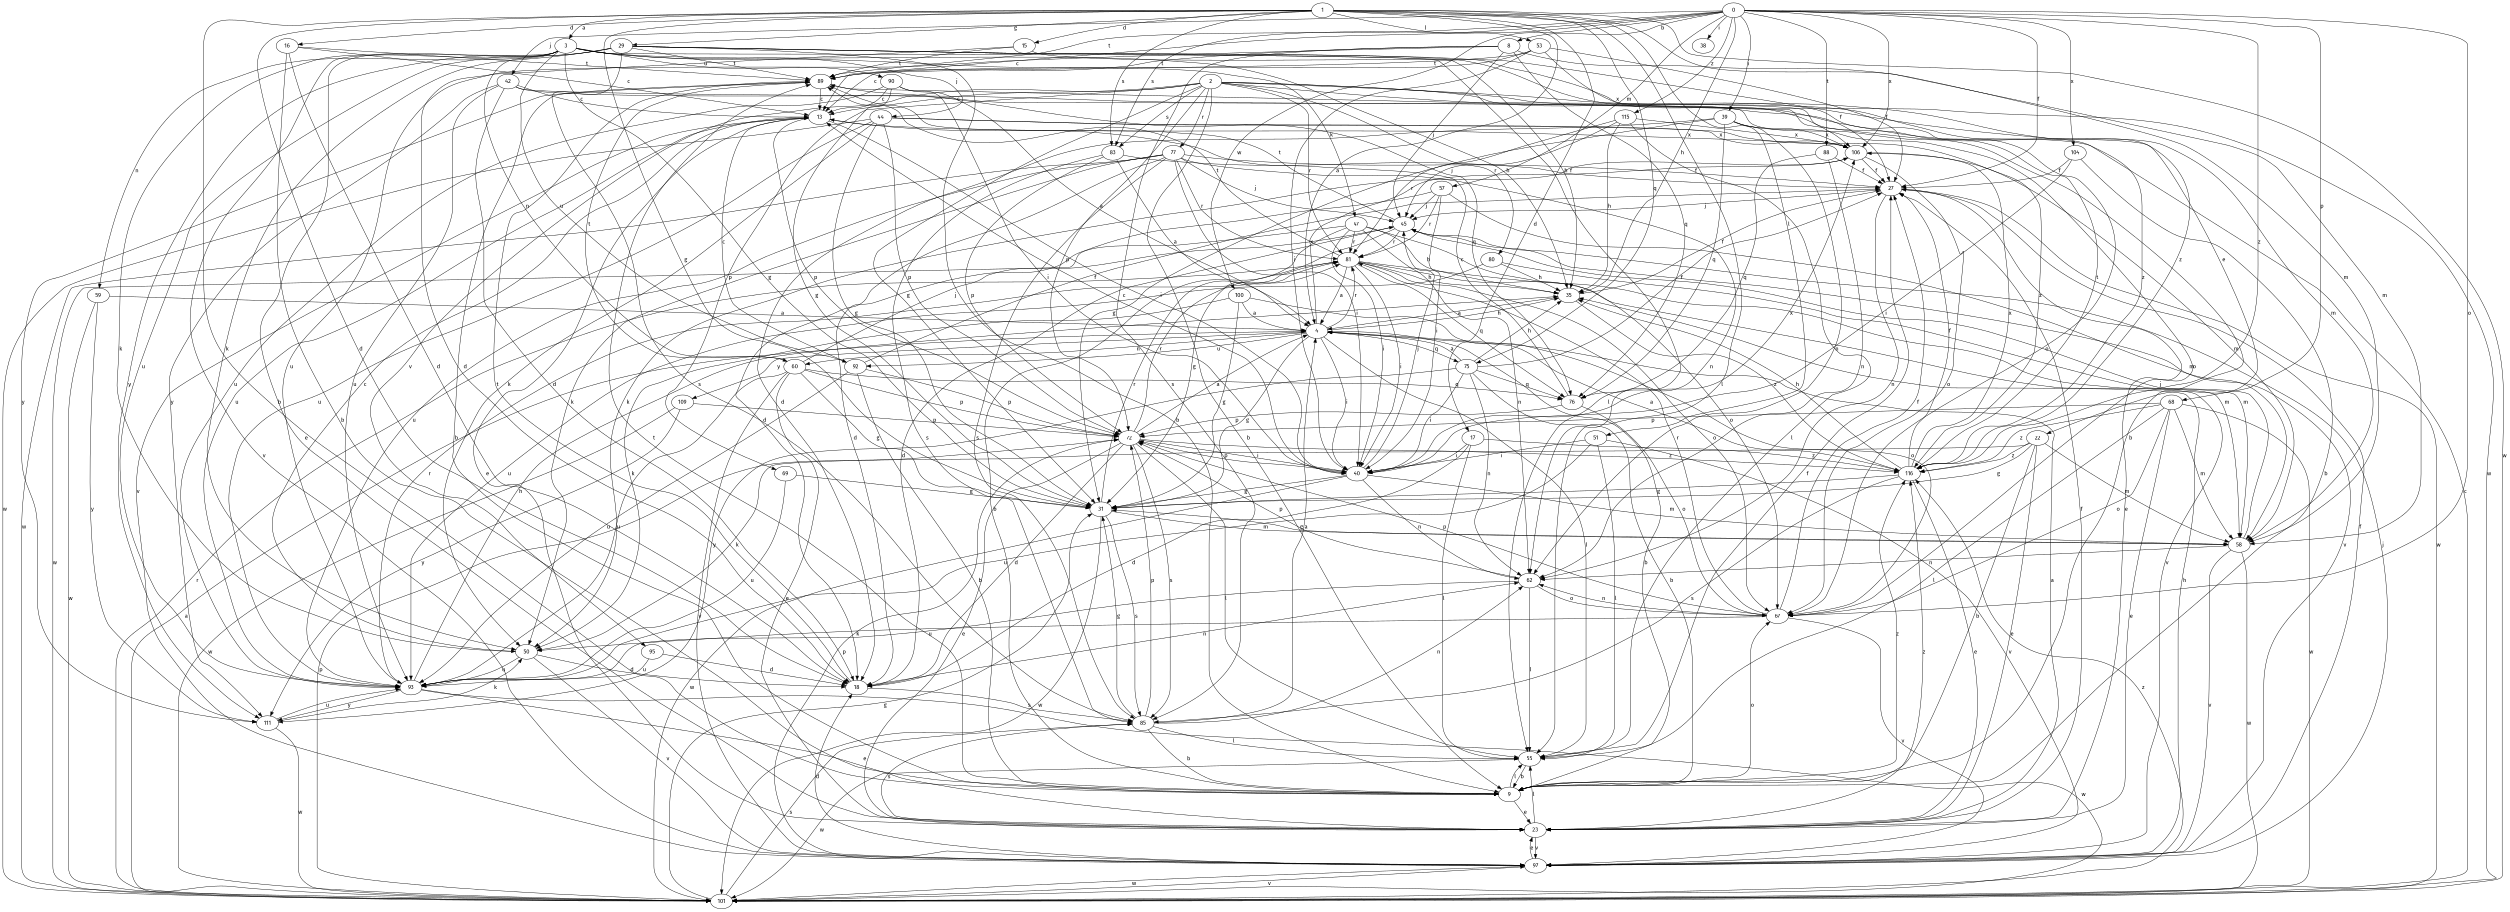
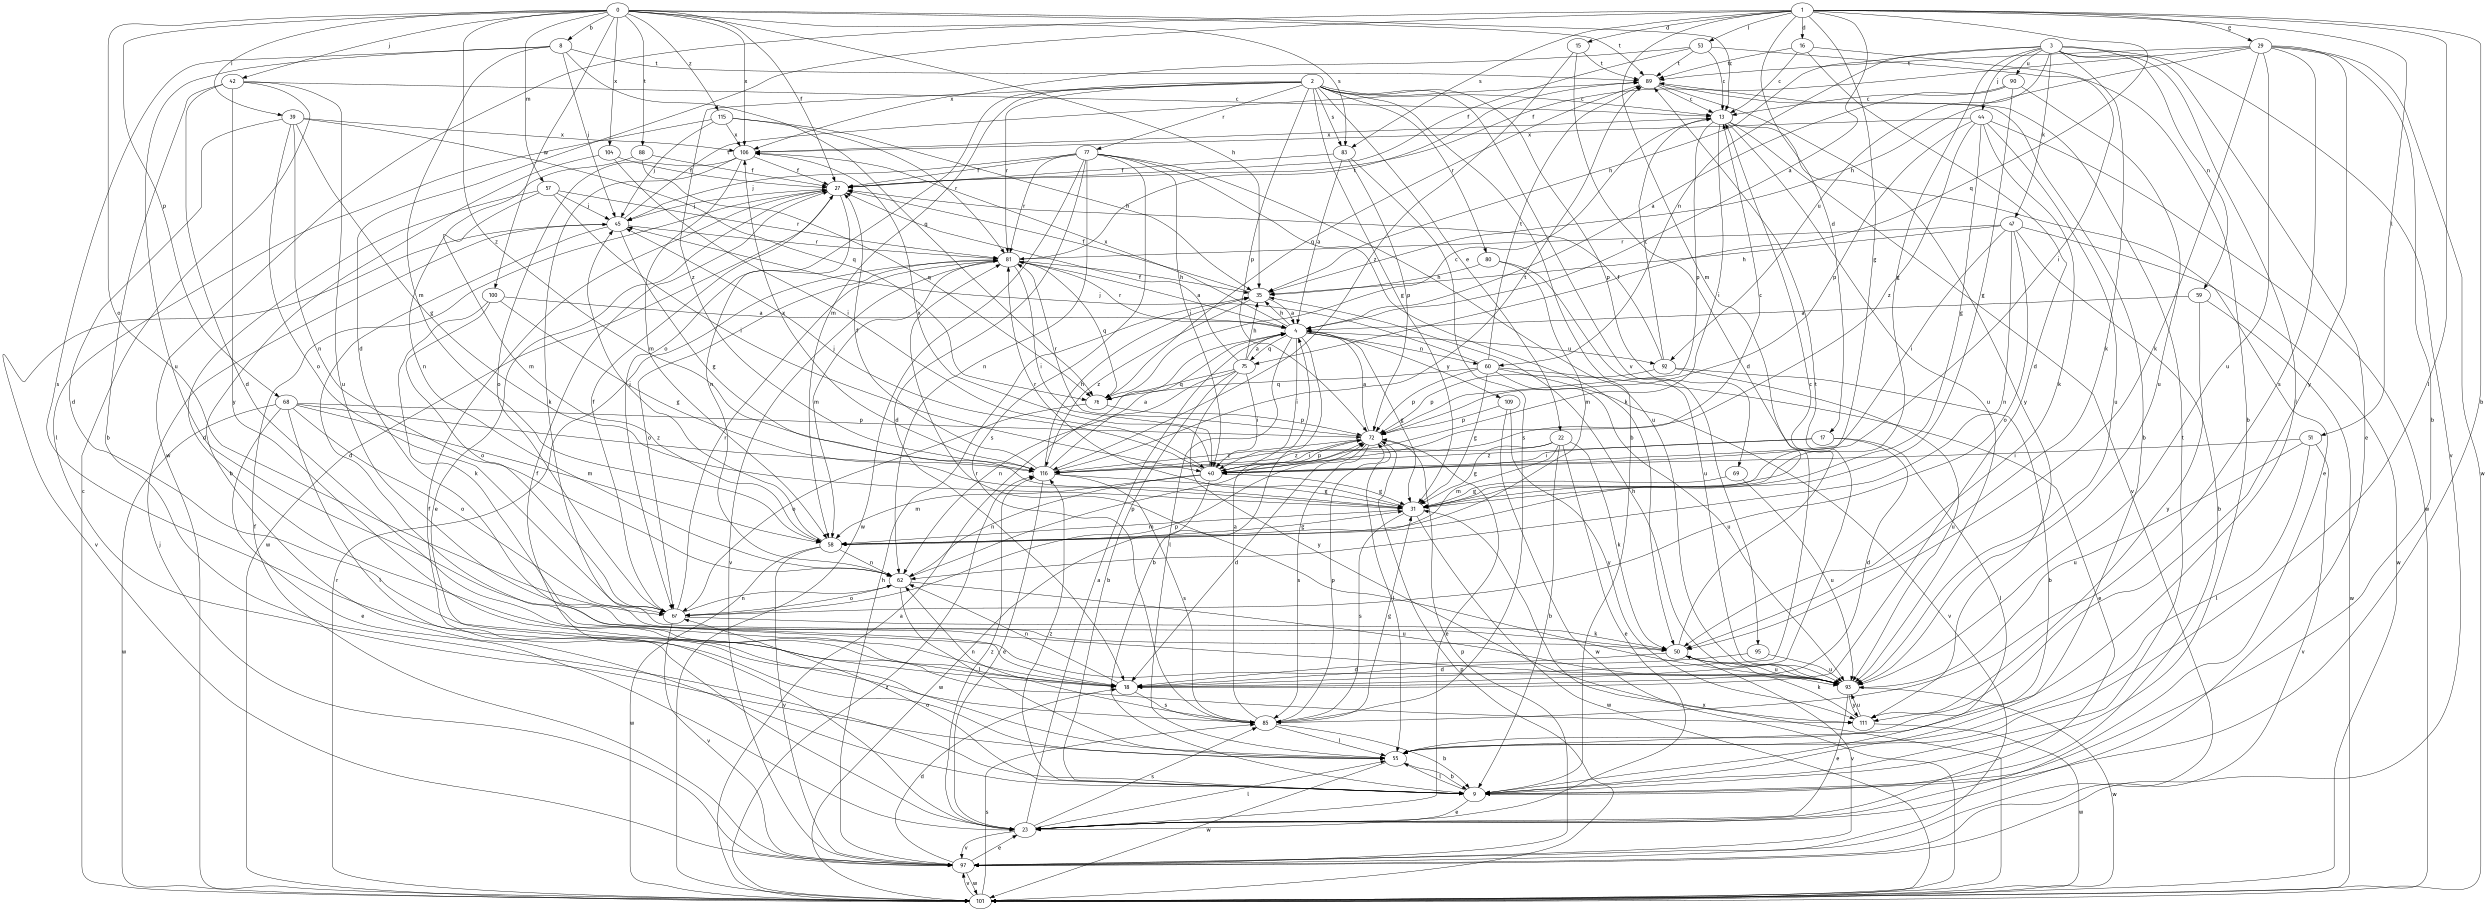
(939, 11) -> none
(1703, 46) -> none
(1087, 317) -> none
(885, 705) -> (1704, 705)
